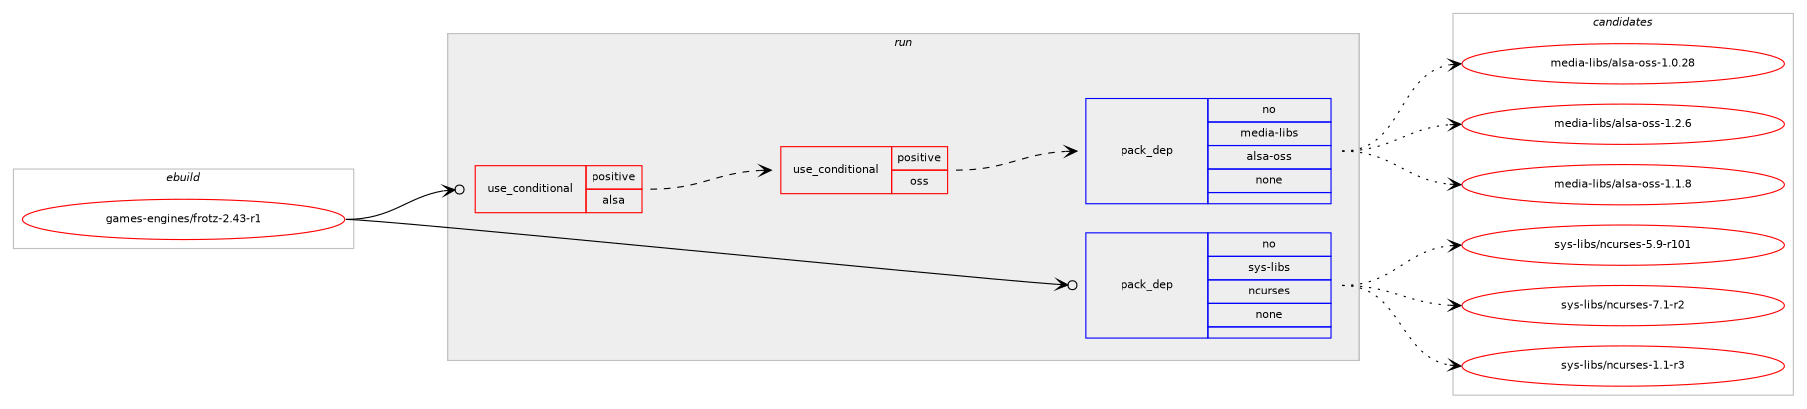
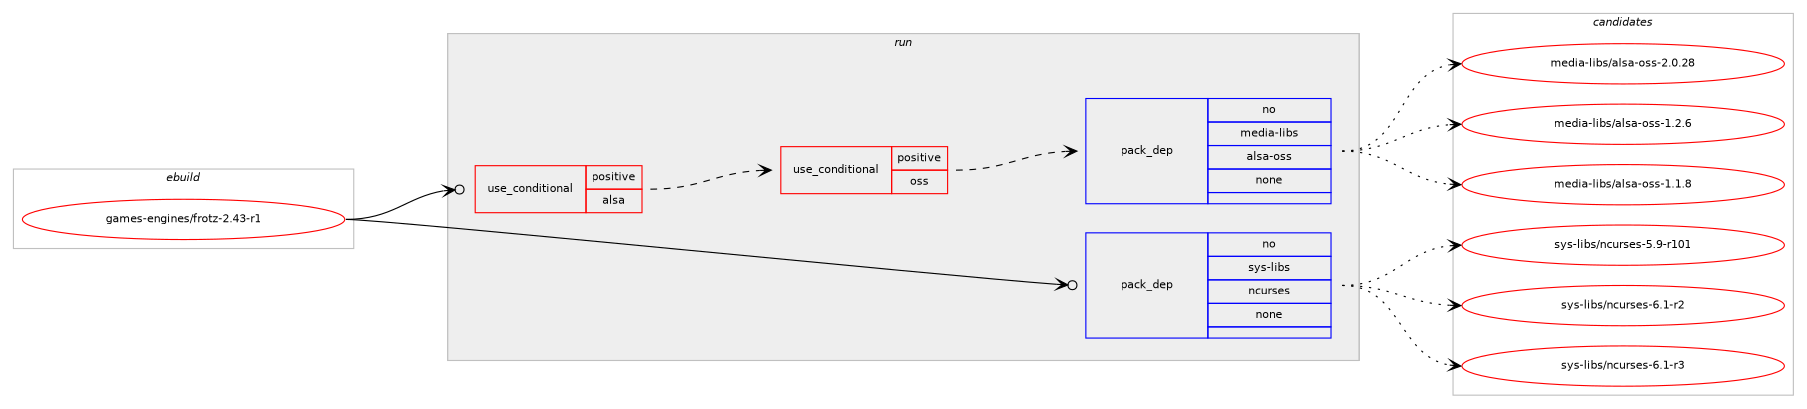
(1623, 64) -> (1623, 64)
(1623, 306) -> (1623, 306)
(1623, 366) -> (1623, 366)
